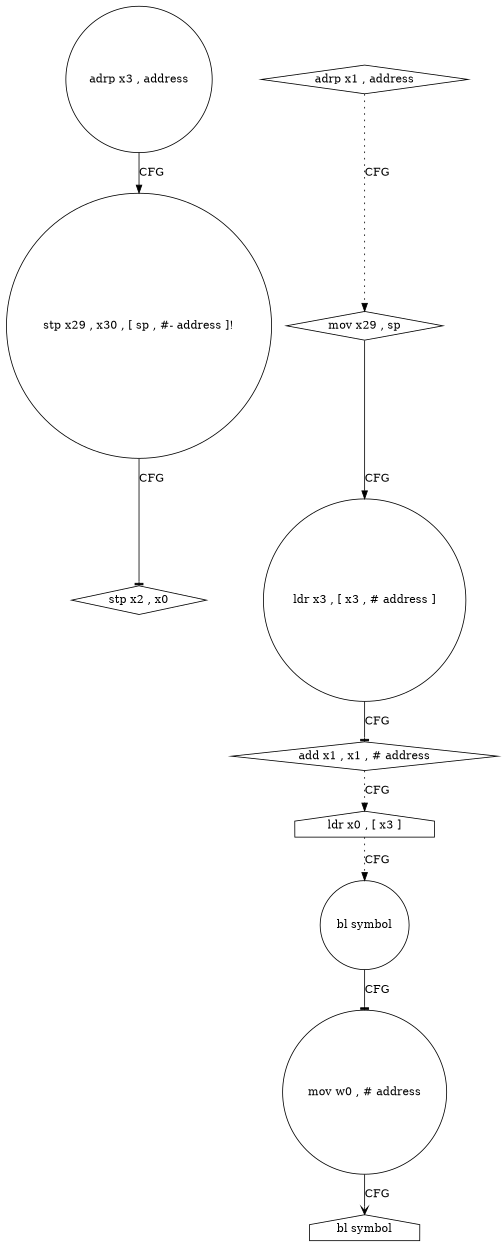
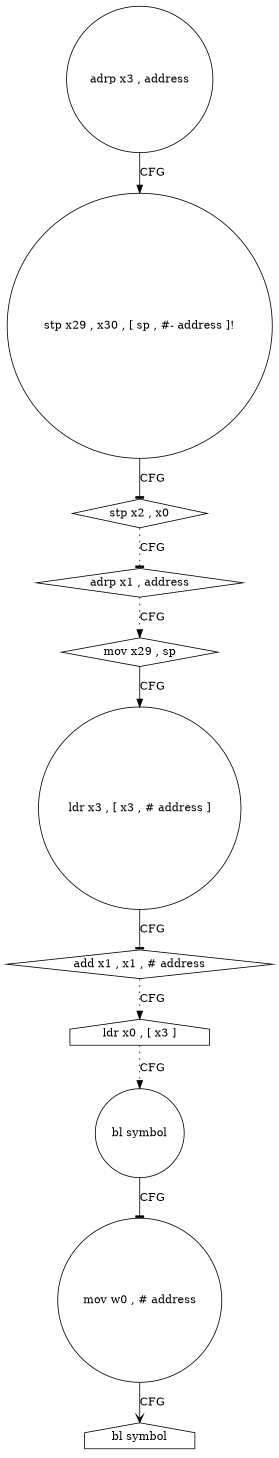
none -> (140, 546)
